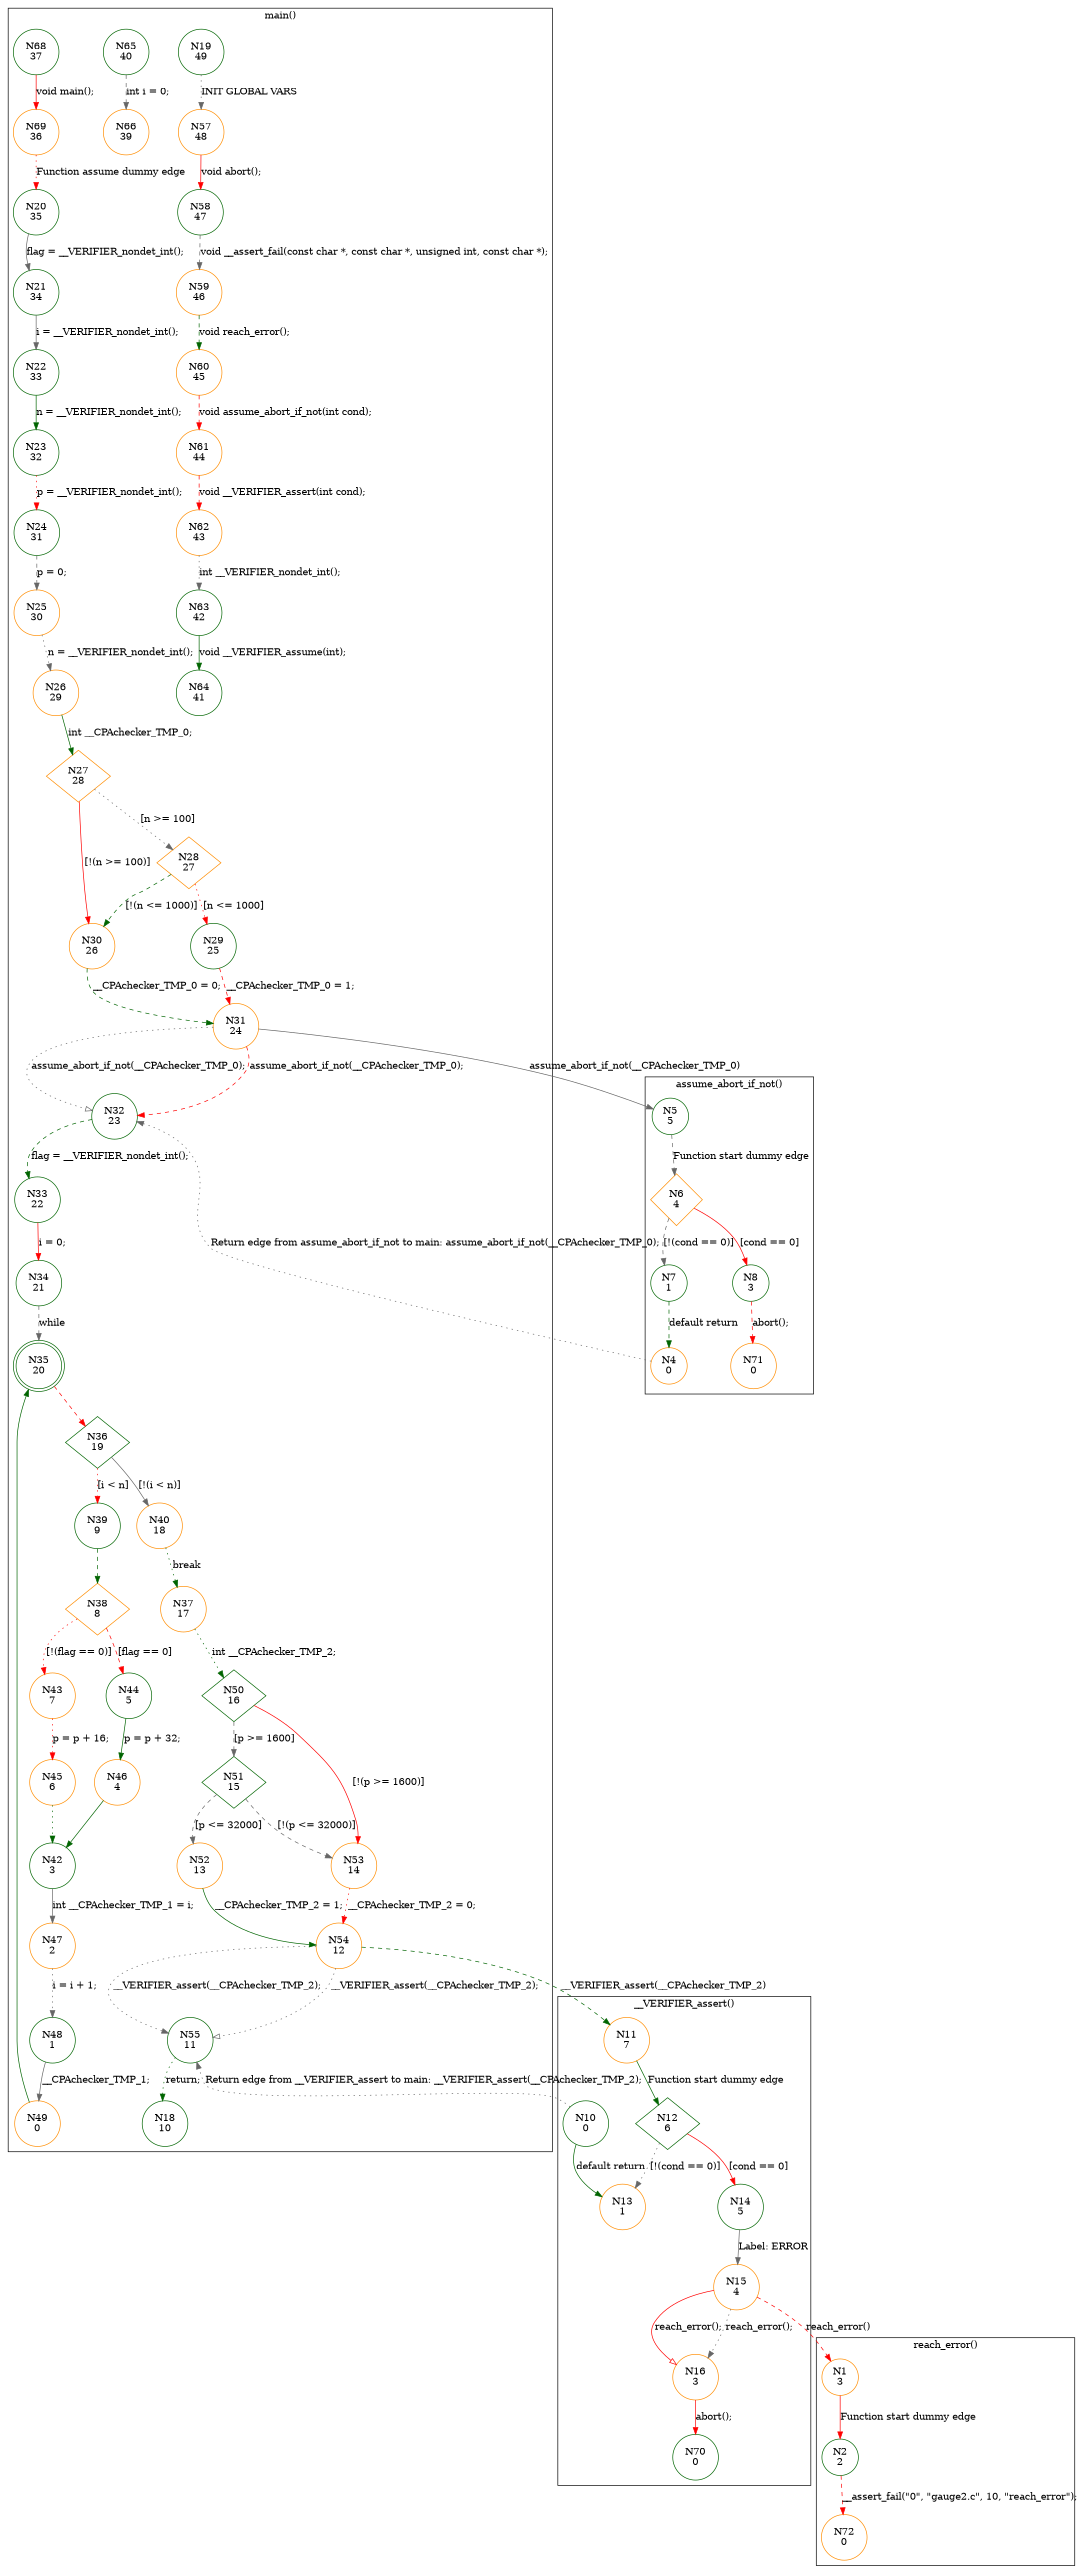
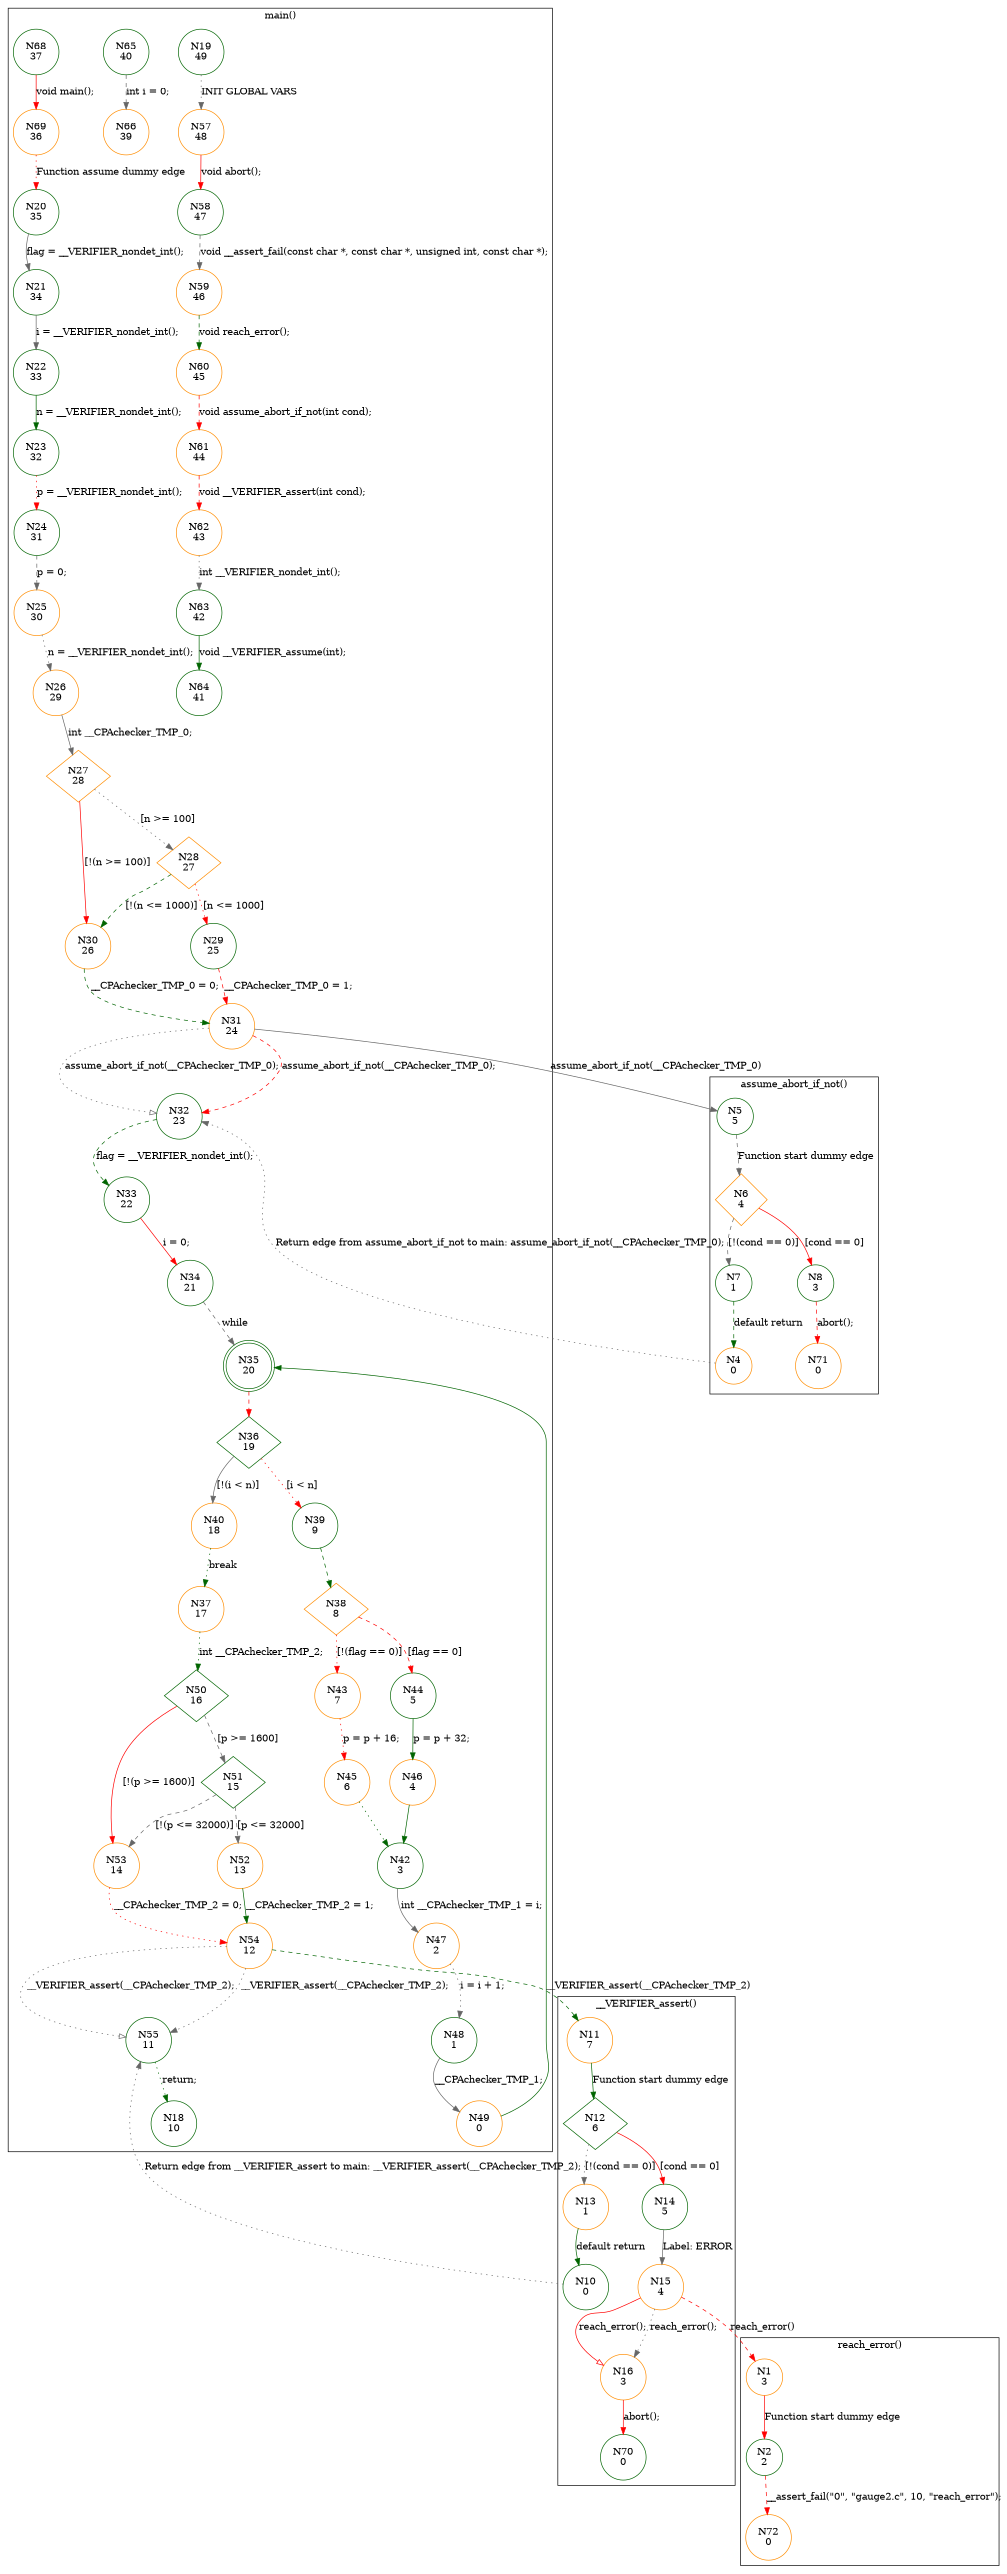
(66, 731) -> (66, 731)
(576, 2172) -> (576, 2243)
